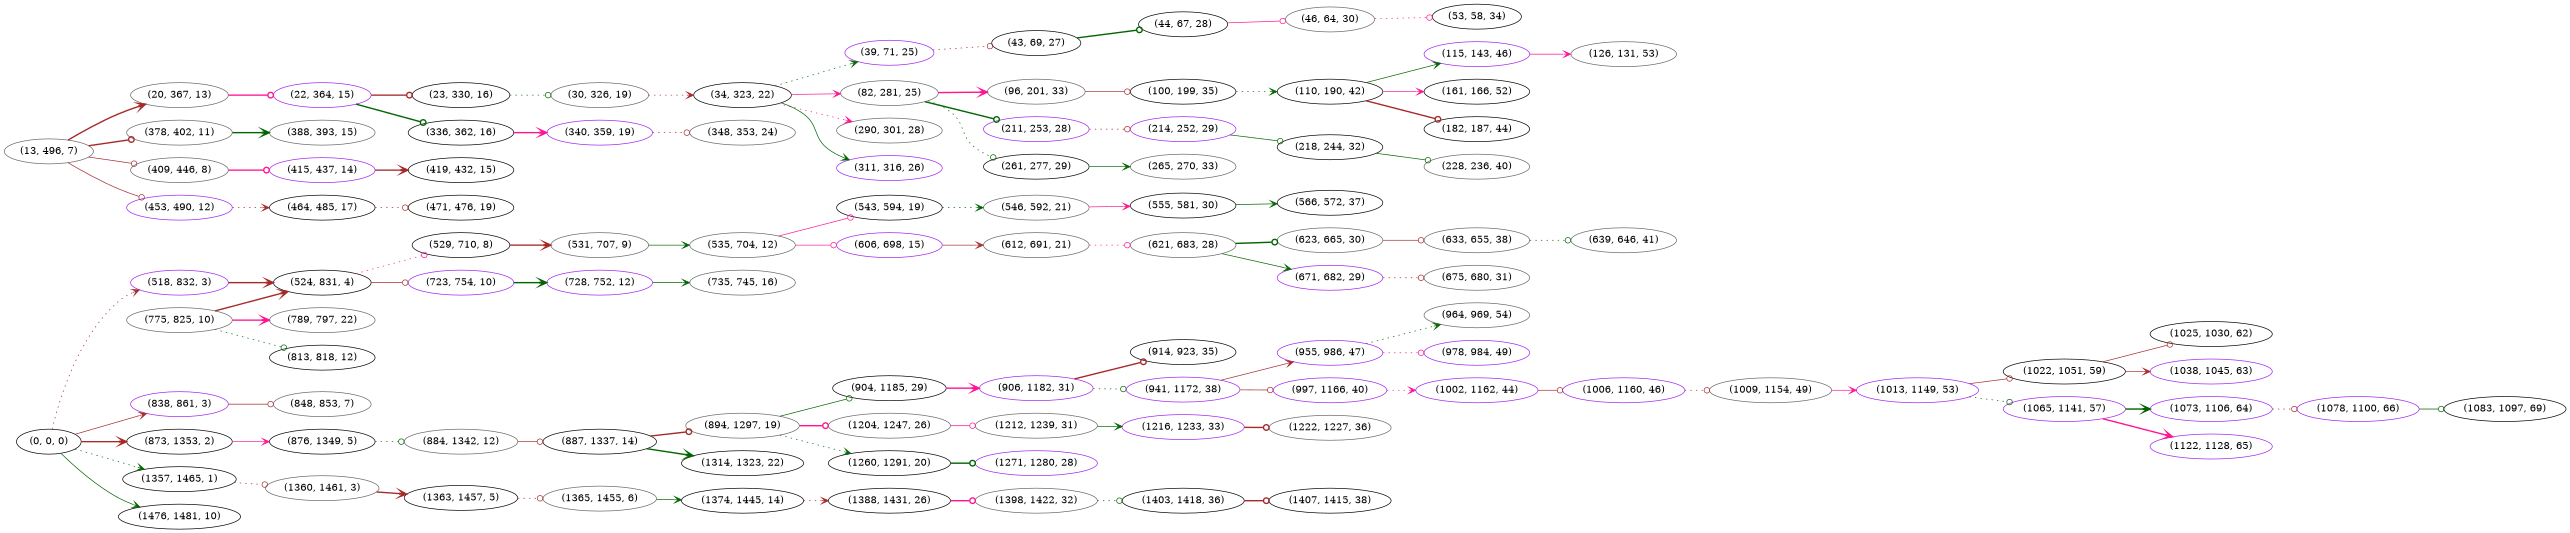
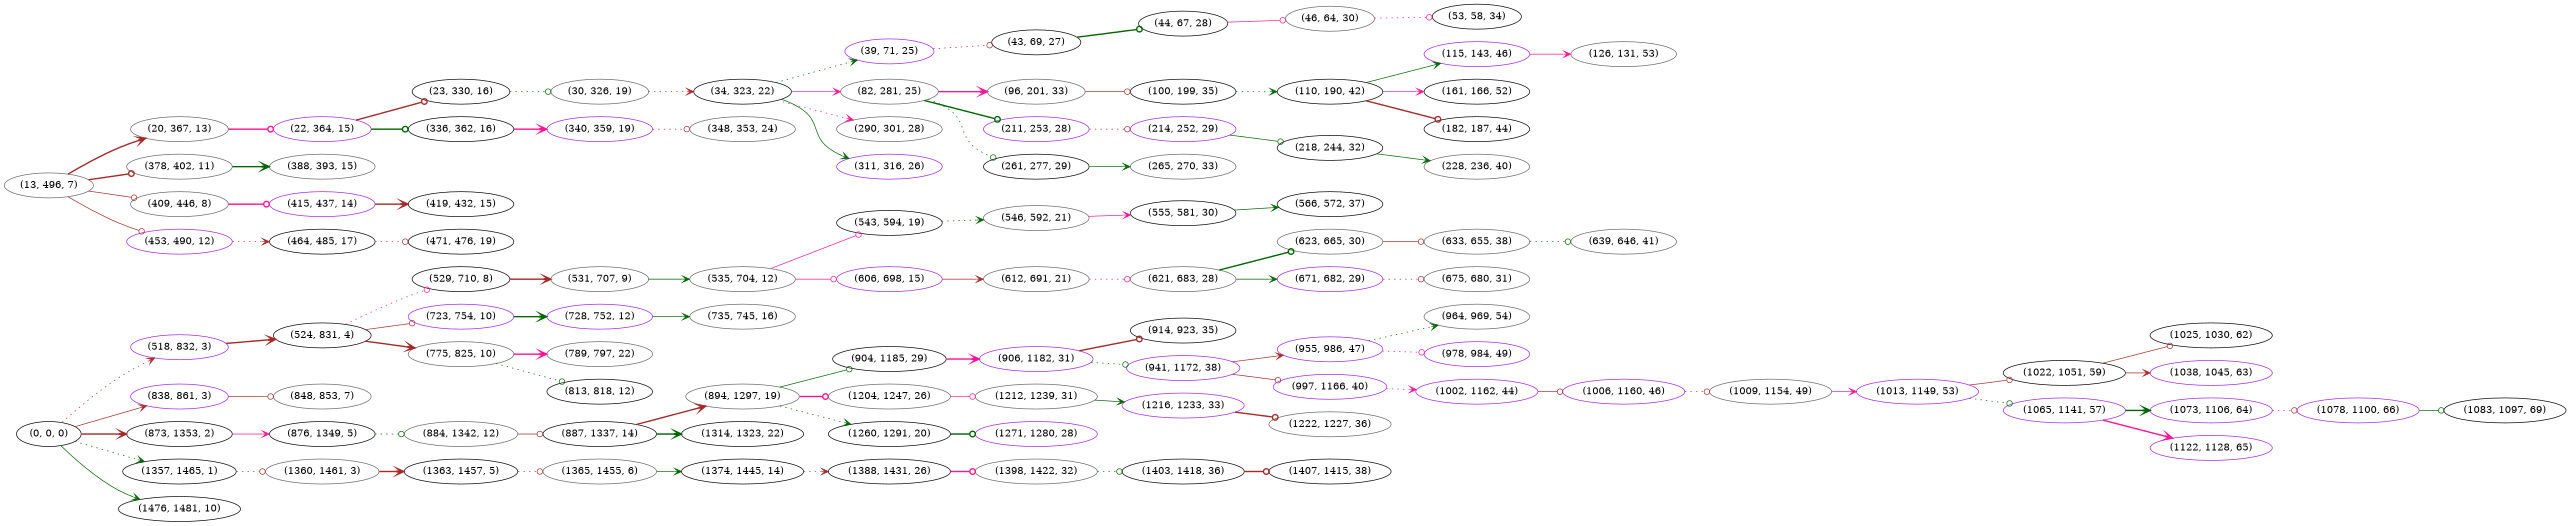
(1401, 157) -> (1400, 157)
(248, 302) -> (387, 344)
(668, 434) -> (668, 416)
